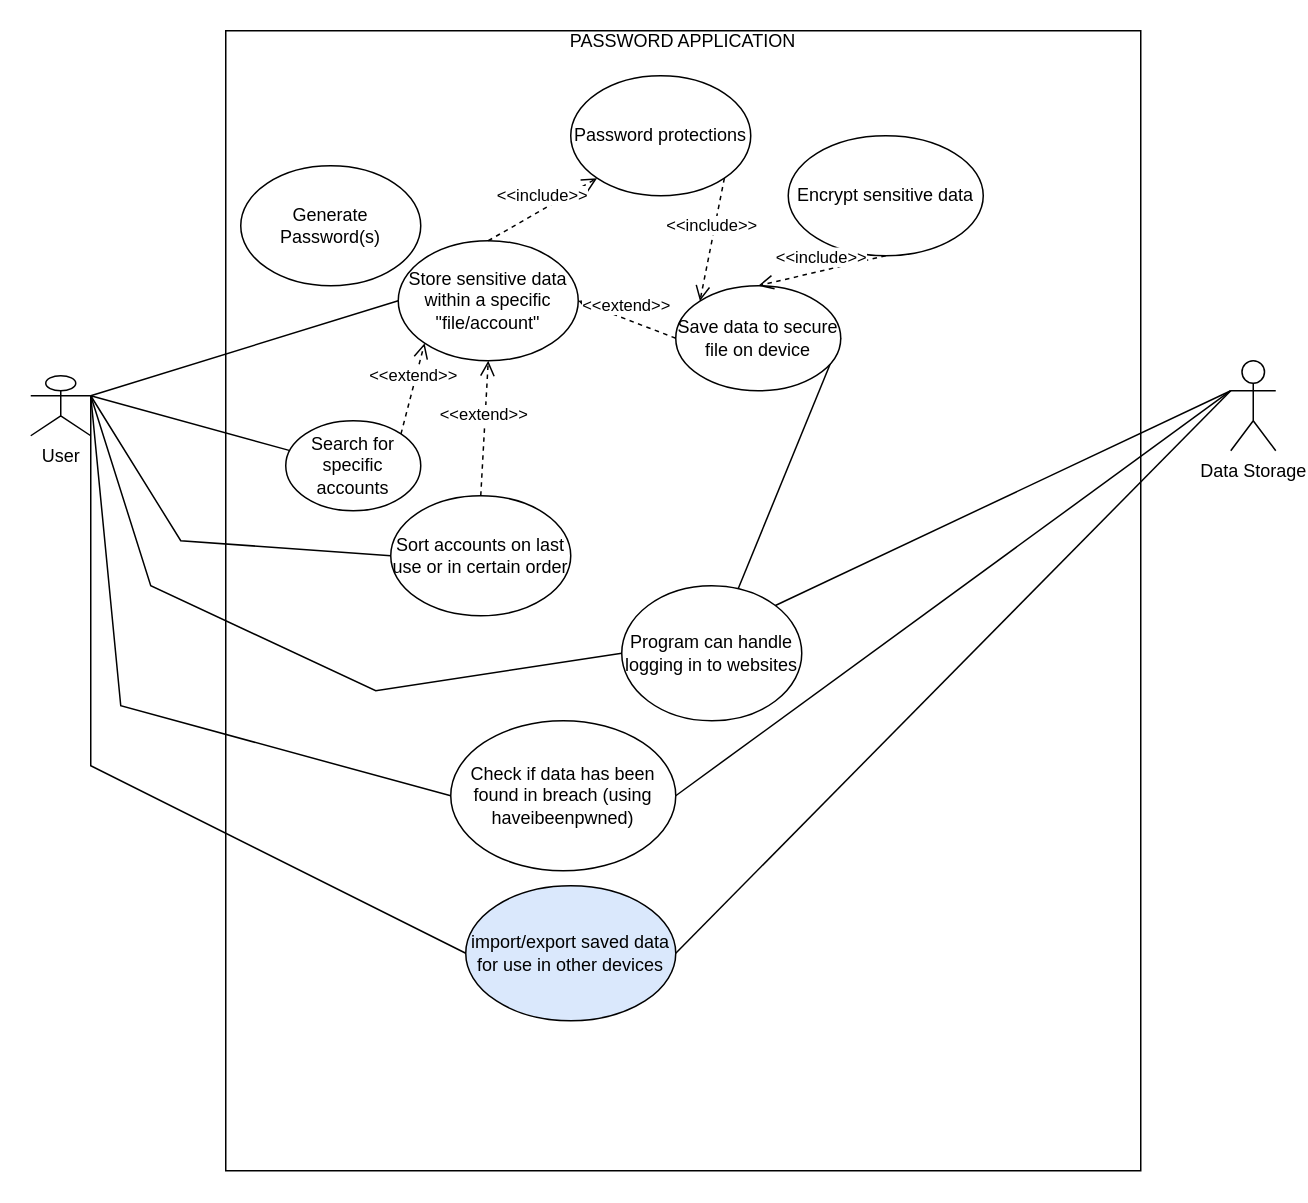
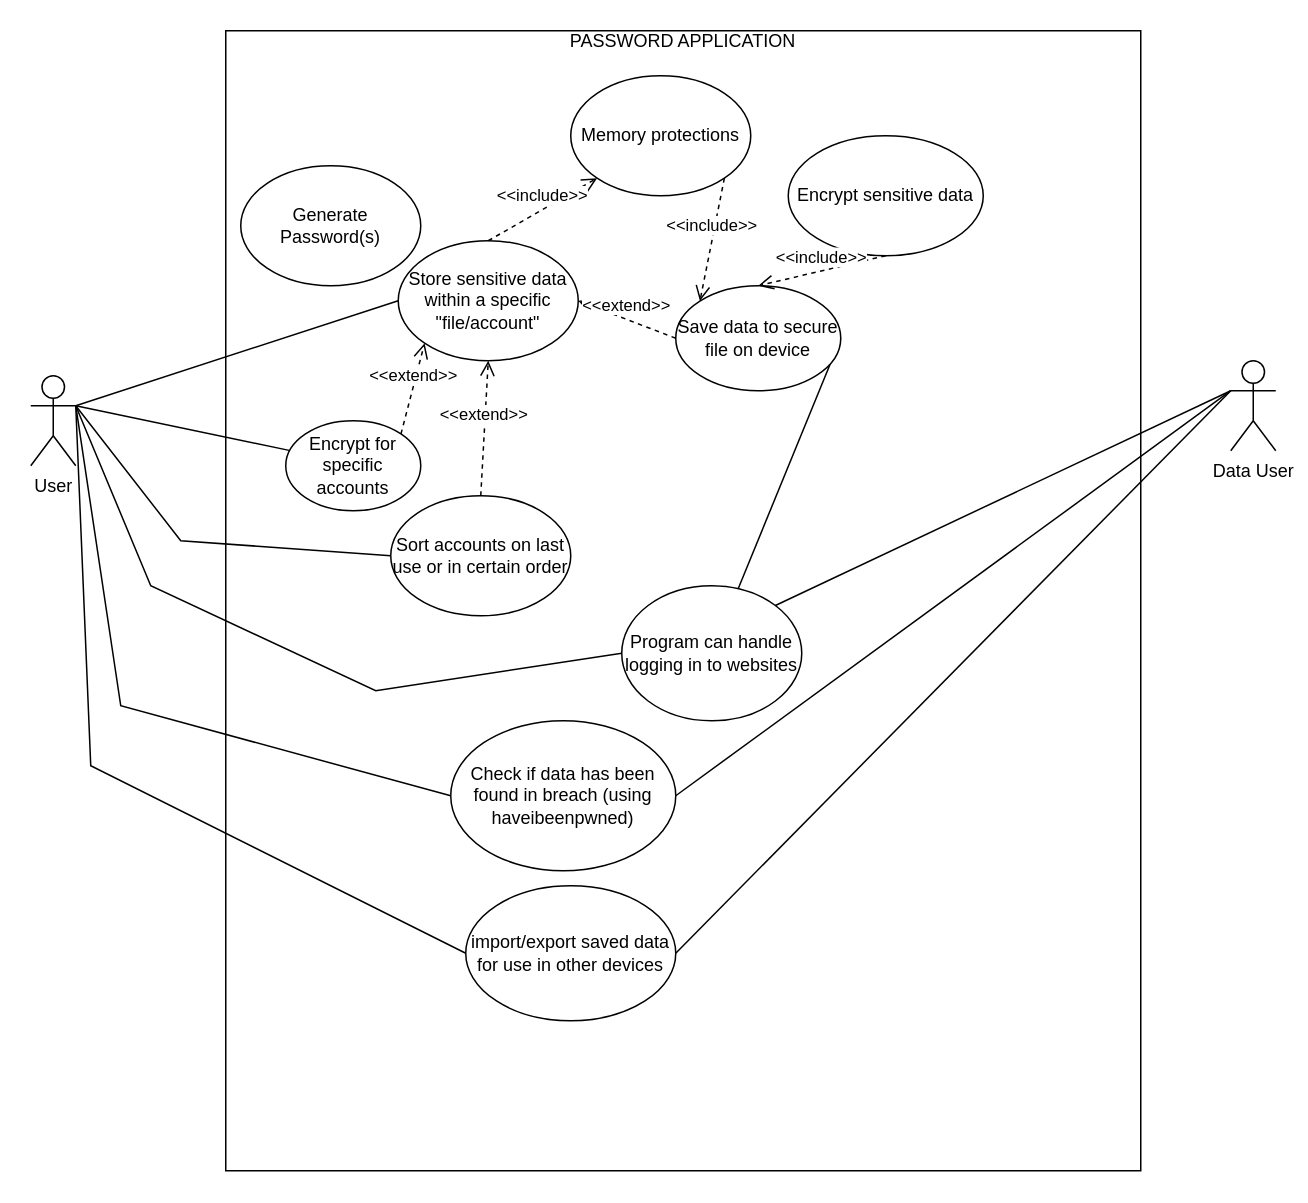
(661, 136) -> (661, 136)
(61, 406) -> (53, 421)
(353, 466) -> (353, 466)
(1254, 472) -> (1254, 472)
(571, 953) -> (571, 953)
